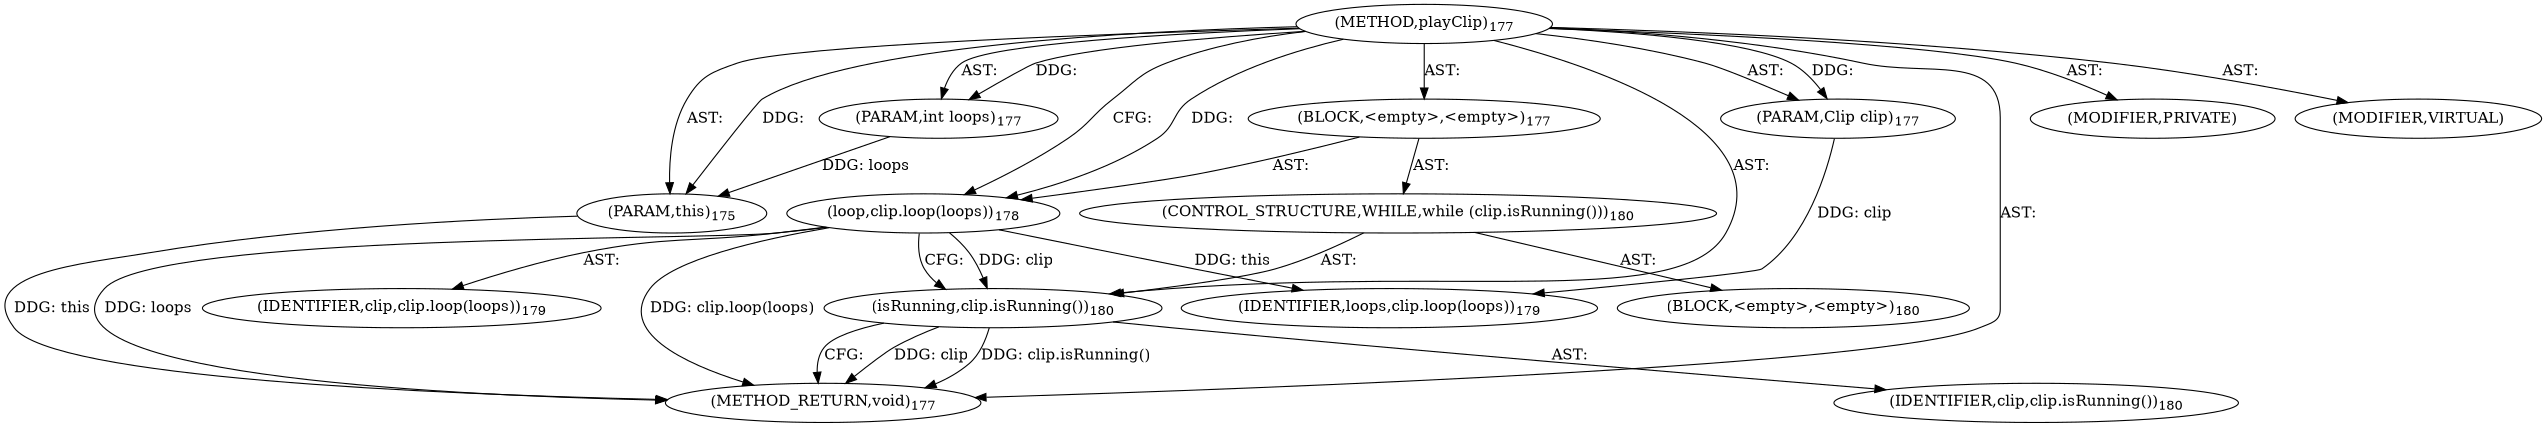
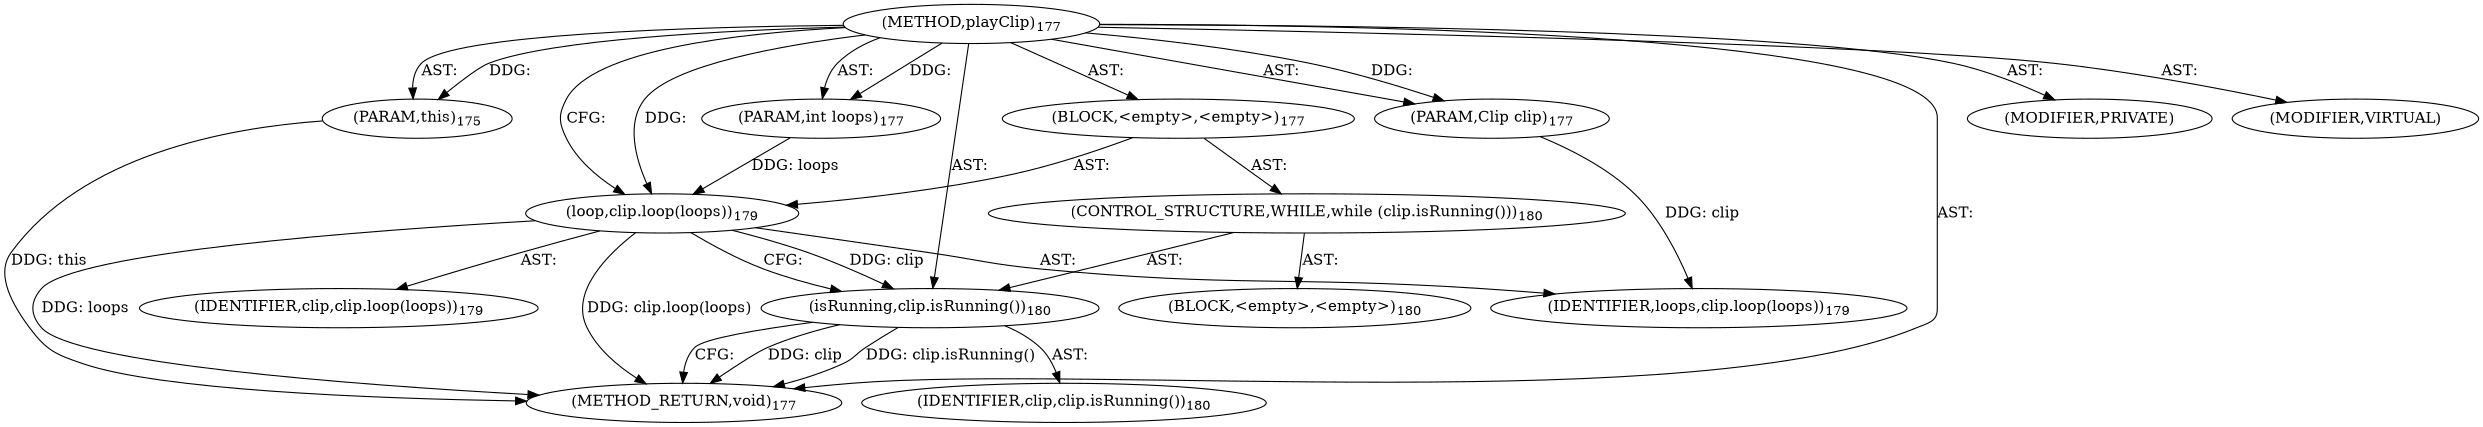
(809, 165) -> (746, 163)
(1007, 212) -> (746, 212)
(1233, 261) -> (1061, 261)
